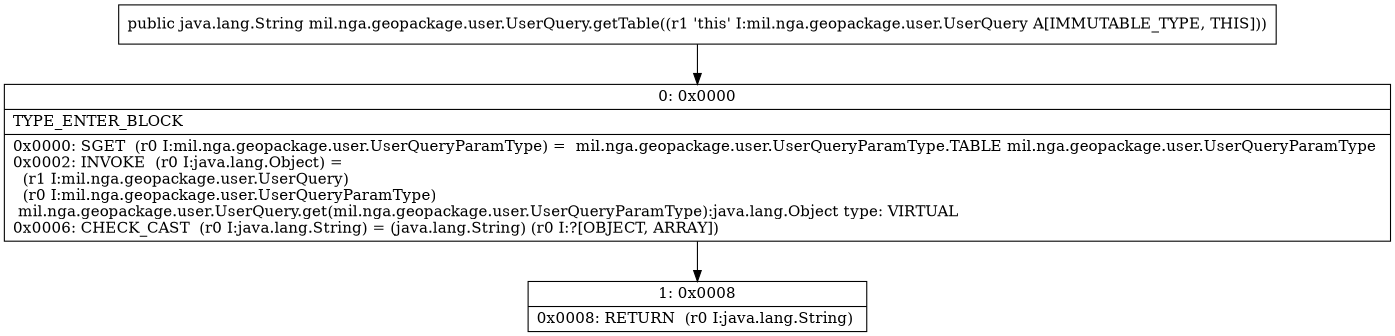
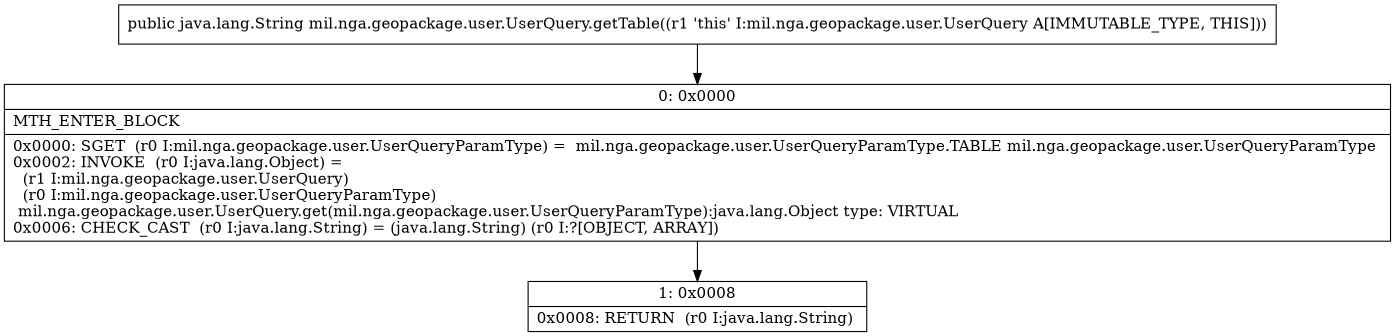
(99, 121) -> (97, 121)
